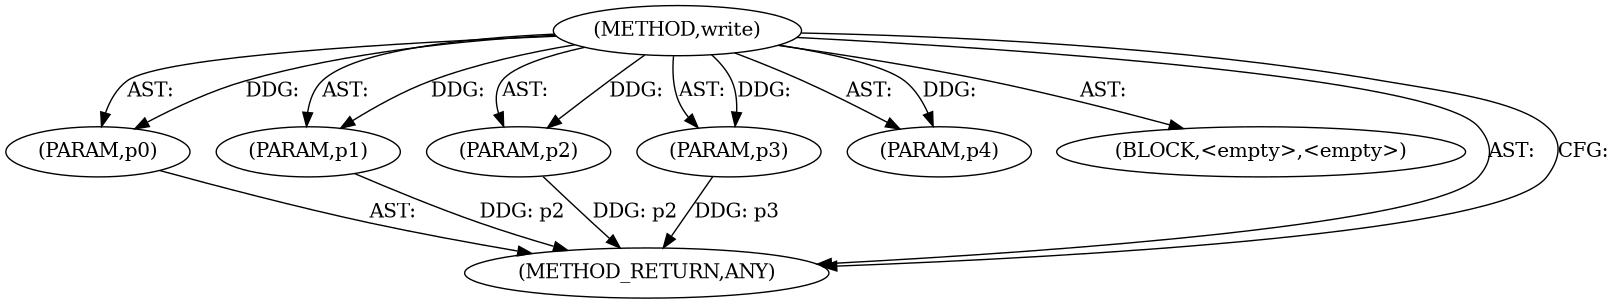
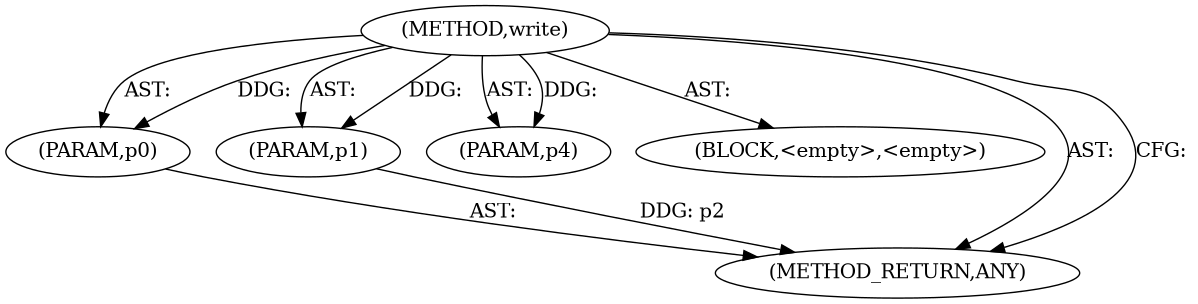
(519, 152) -> none
(729, 152) -> none
